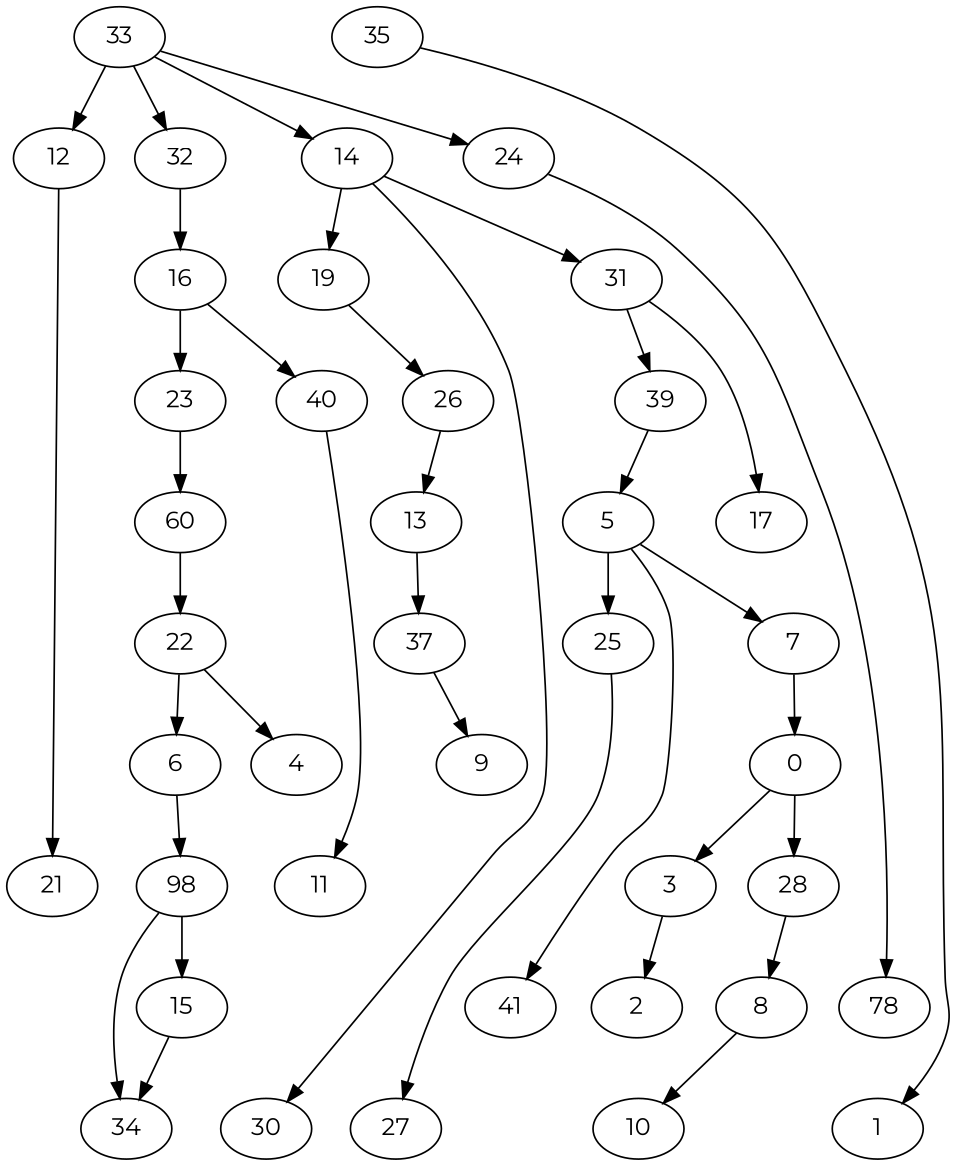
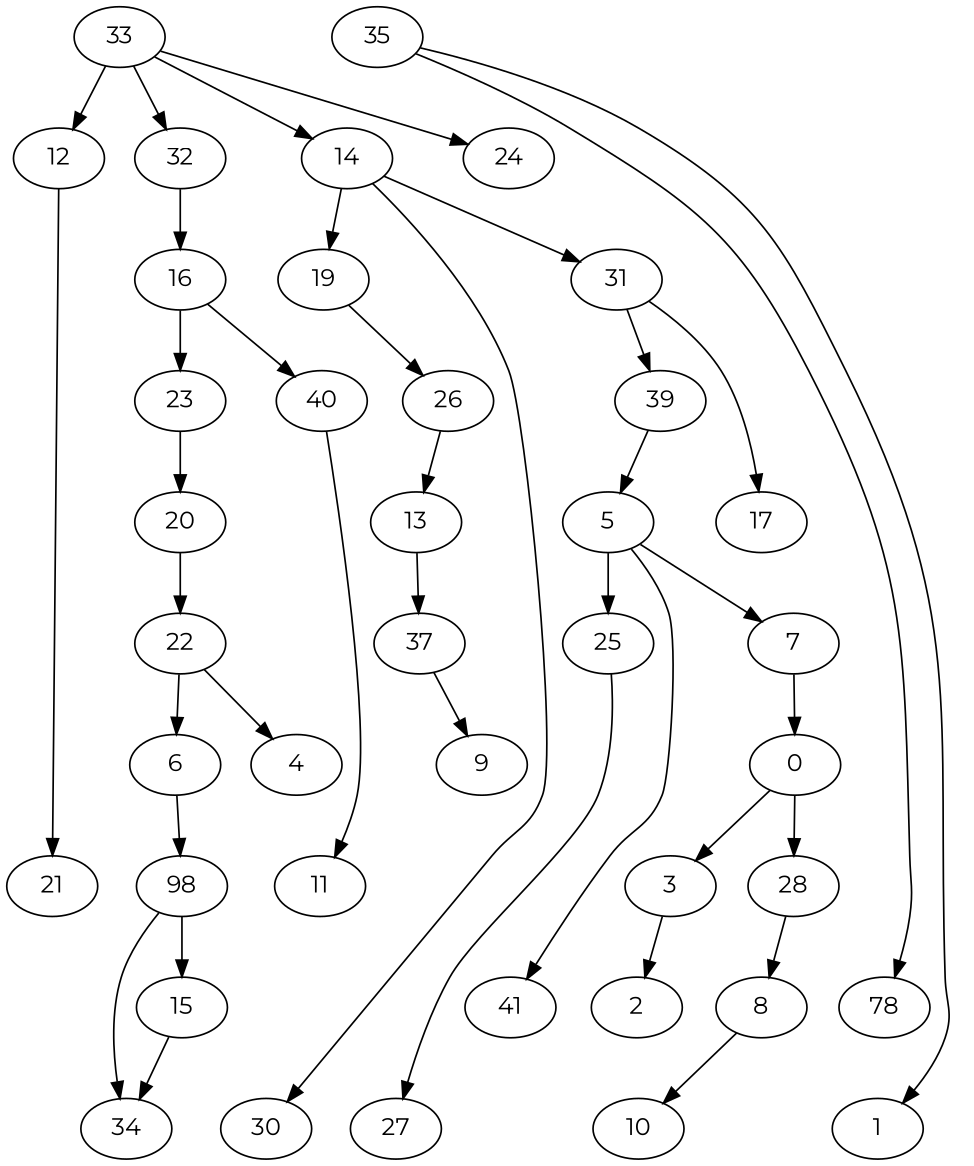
(828, 510) -> (828, 412)
(180, 522) -> (180, 522)
